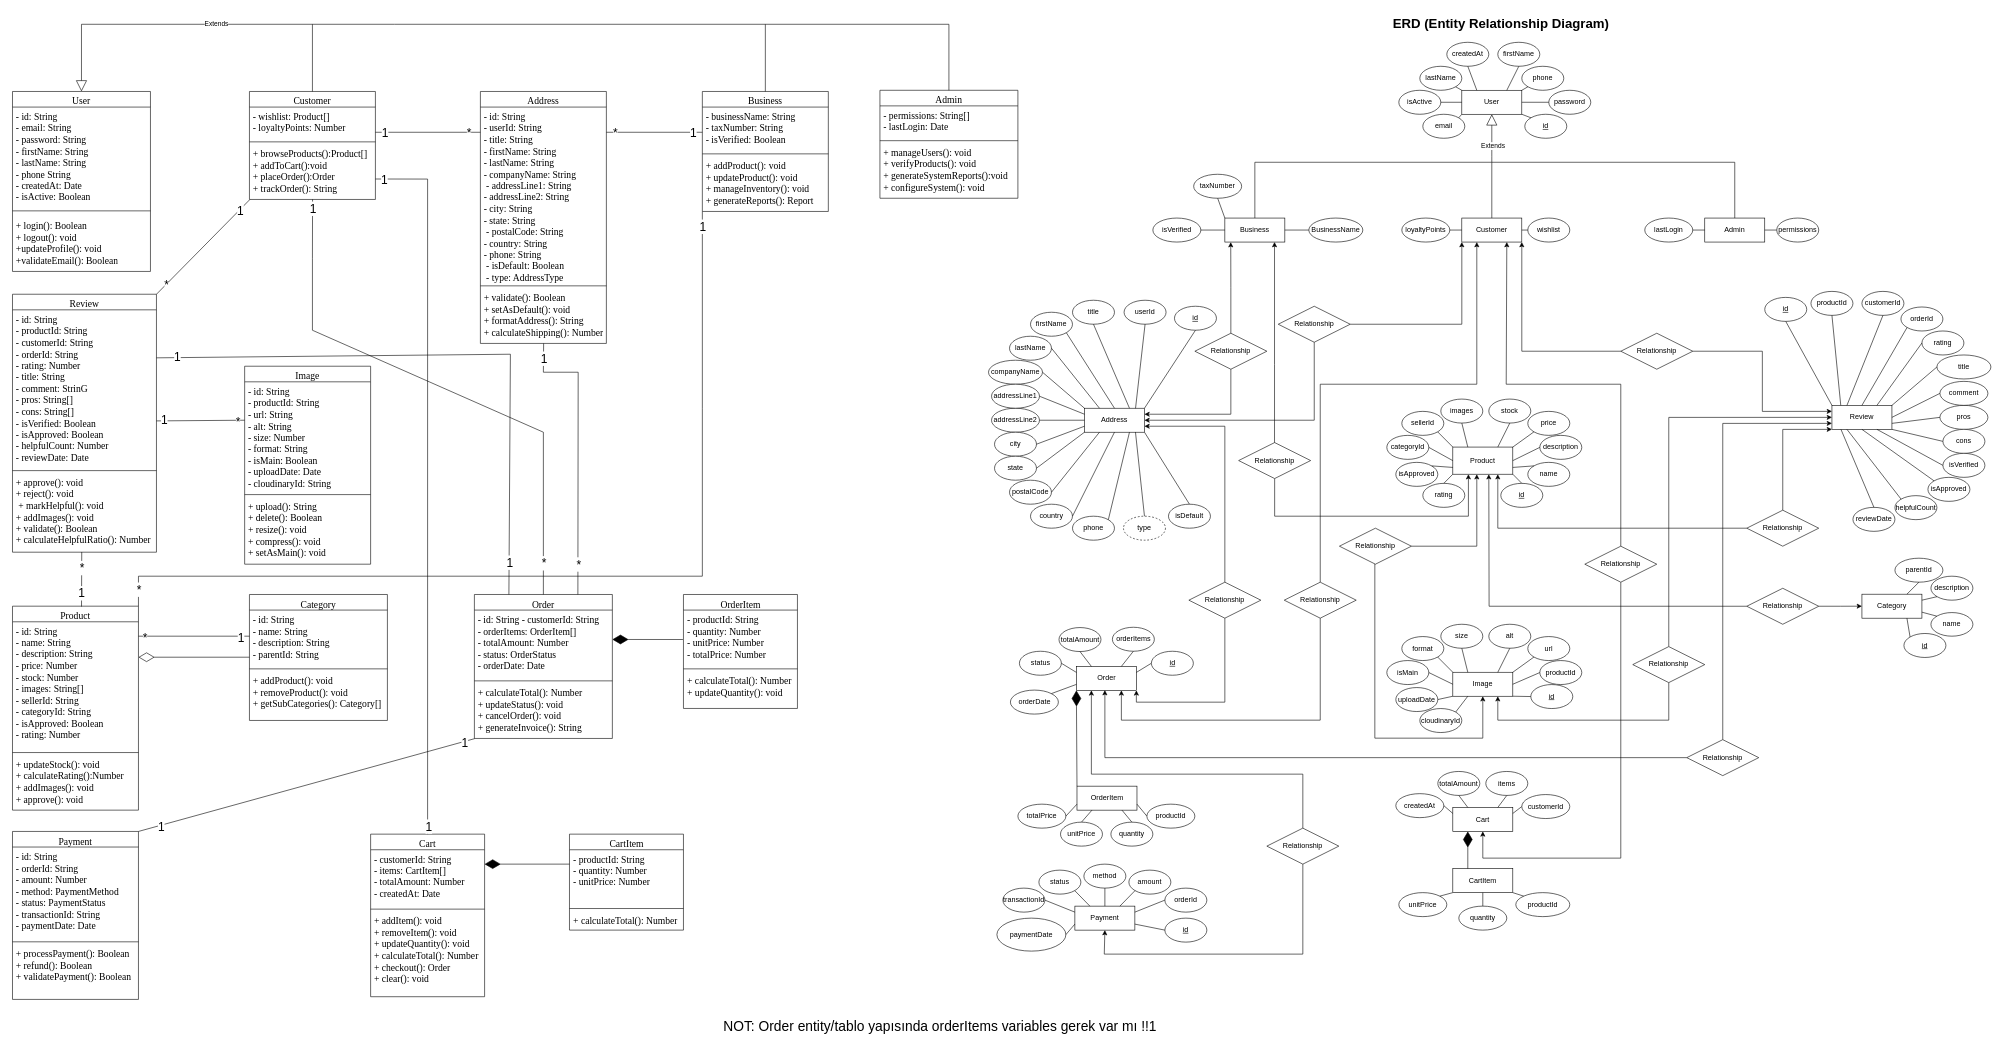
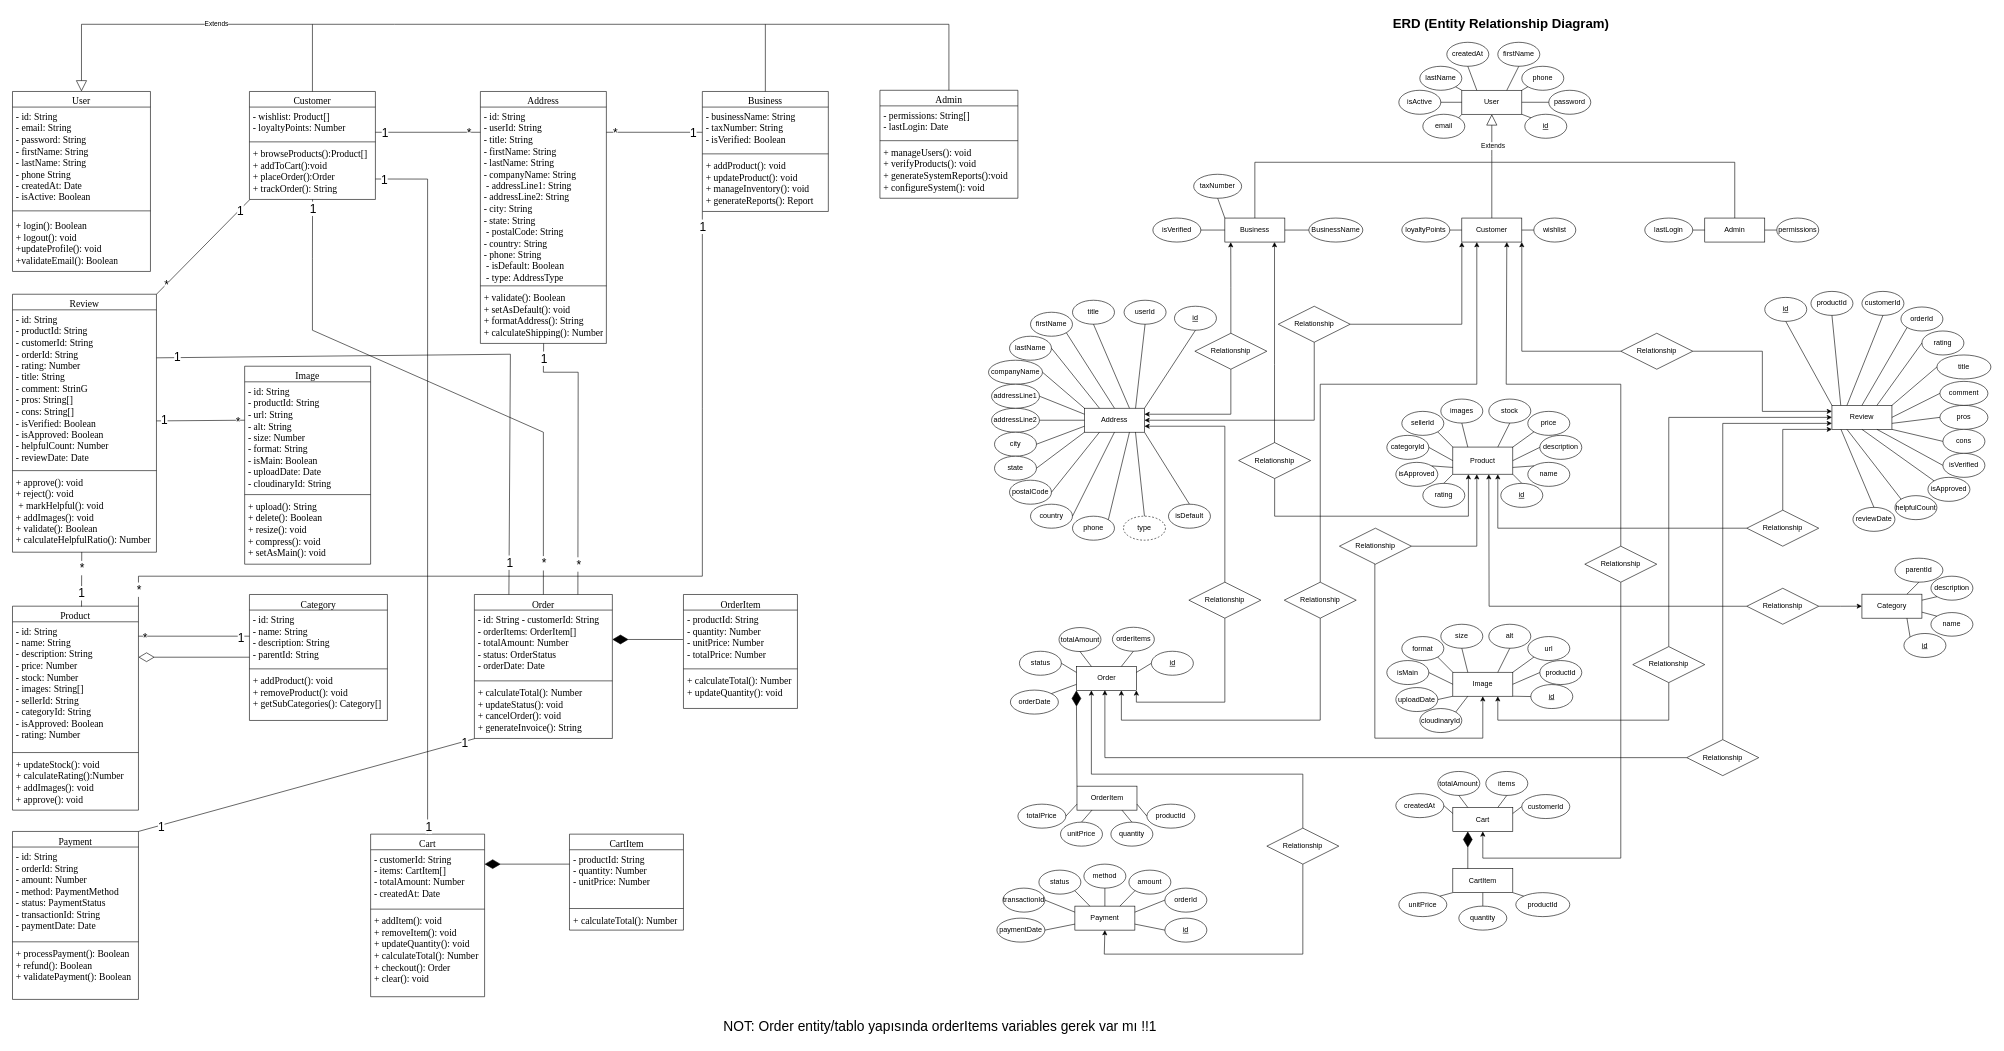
(1549, 230) -> (1555, 230)
(1031, 935) -> (1021, 930)
